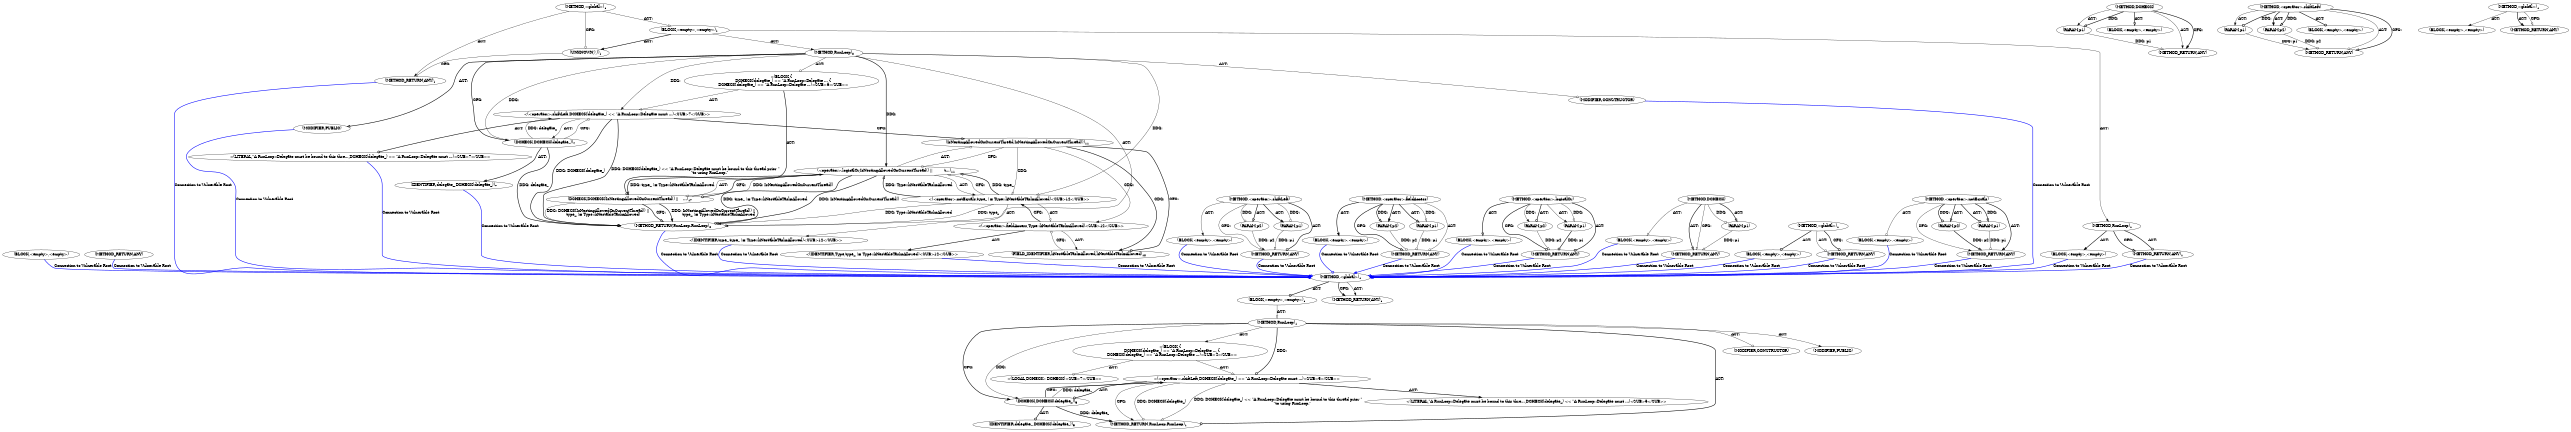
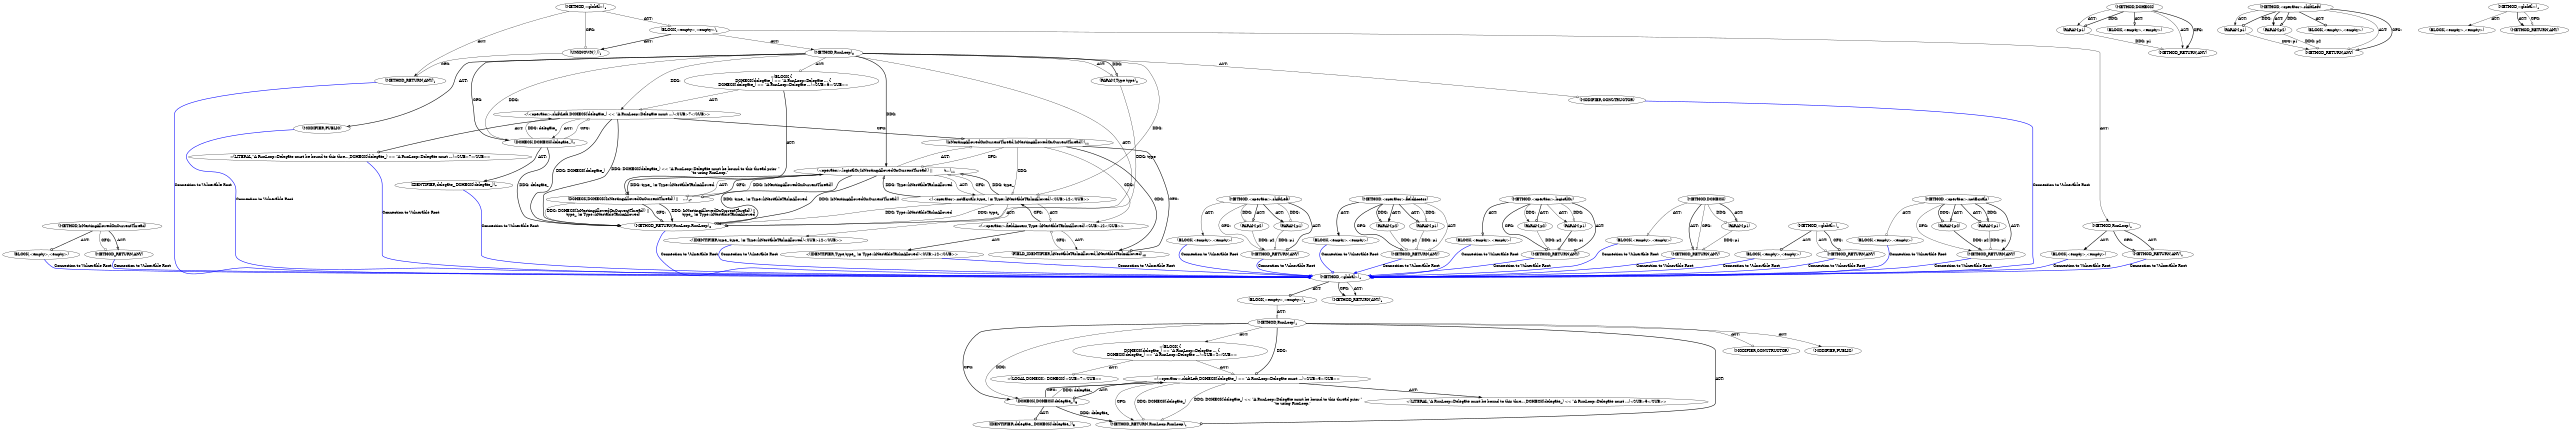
none -> (1119, 81)
none -> (102, 226)
